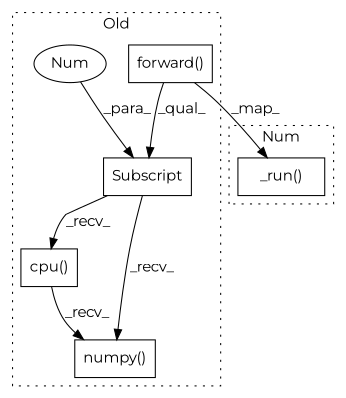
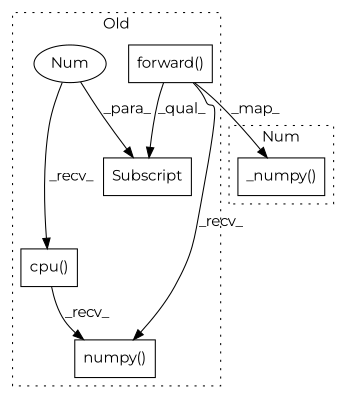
(281, 177) -> (281, 177)
(74, 211) -> (45, 159)
(127, 262) -> (200, 210)
